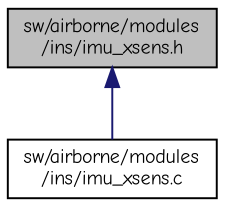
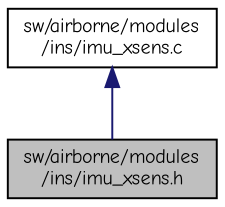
(112, 114) -> (112, 114)
